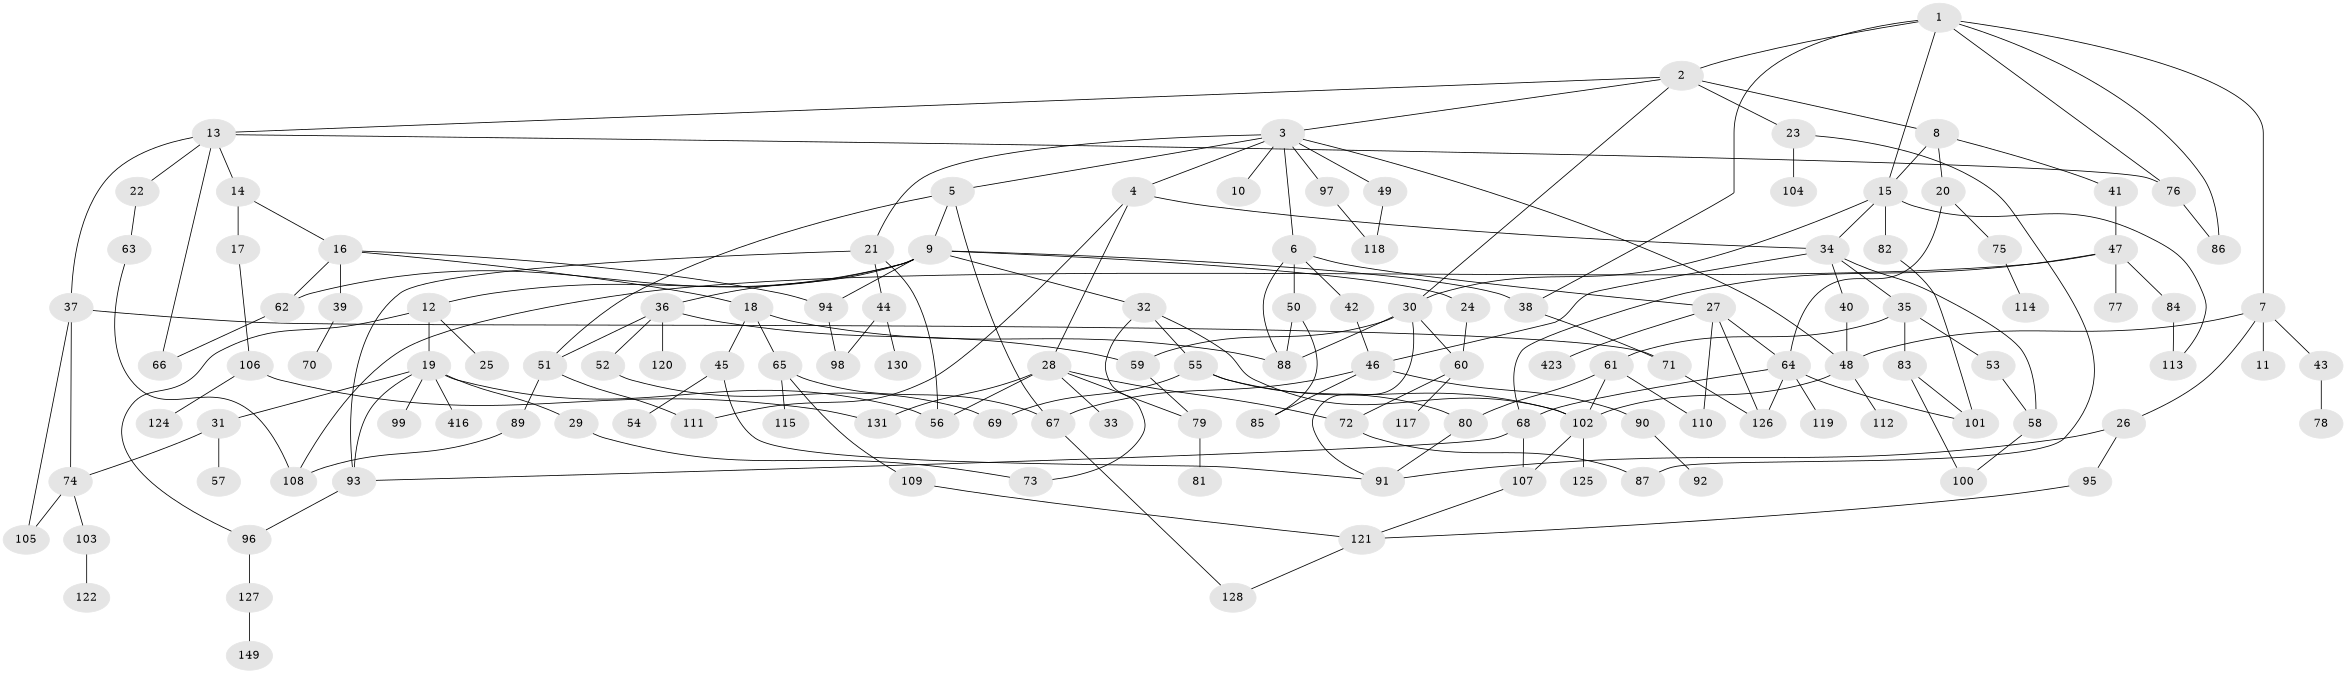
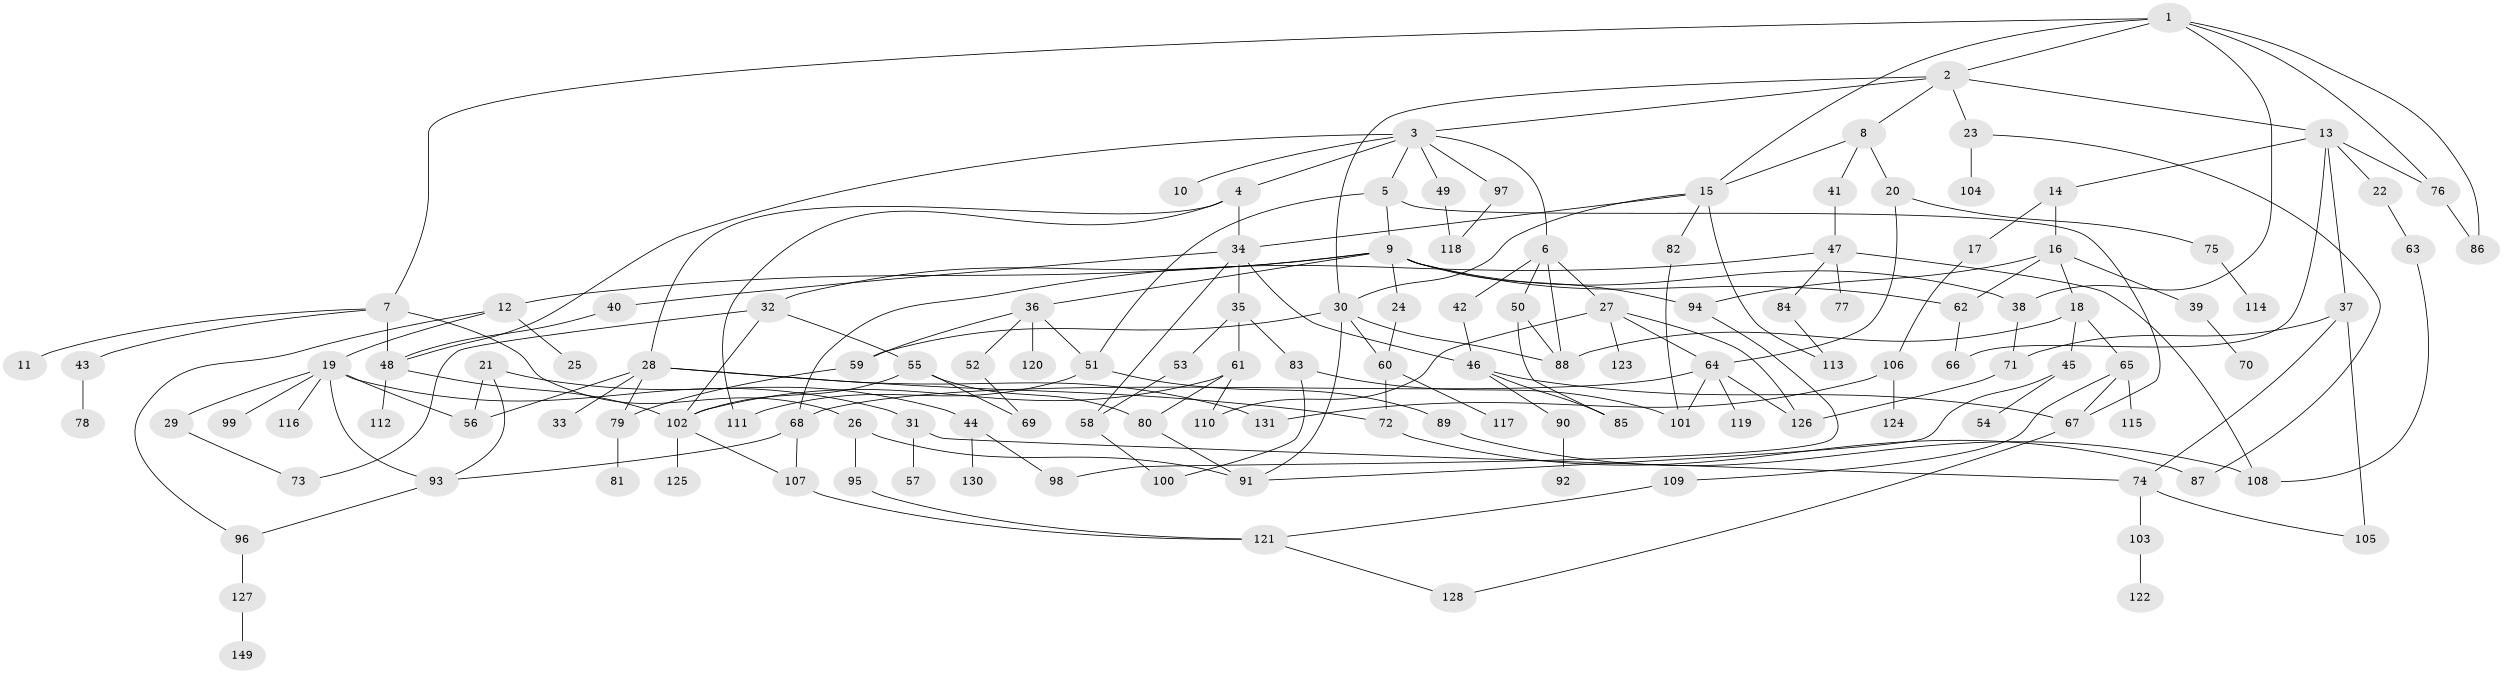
(1032, 150) -> none
(1552, 366) -> (1622, 366)
(459, 424) -> (289, 424)
